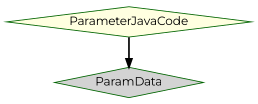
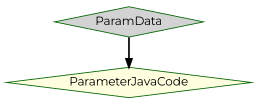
(129, 48) -> (129, 48)
